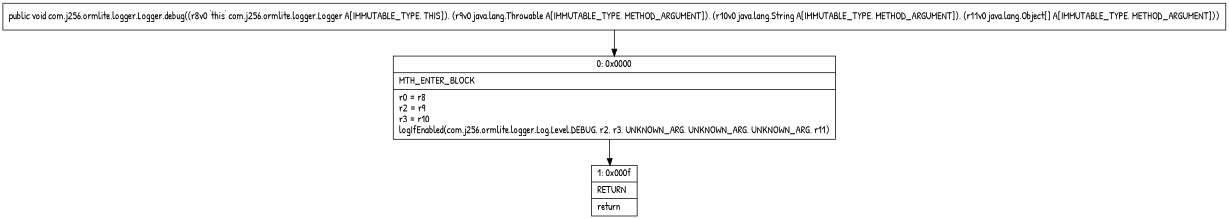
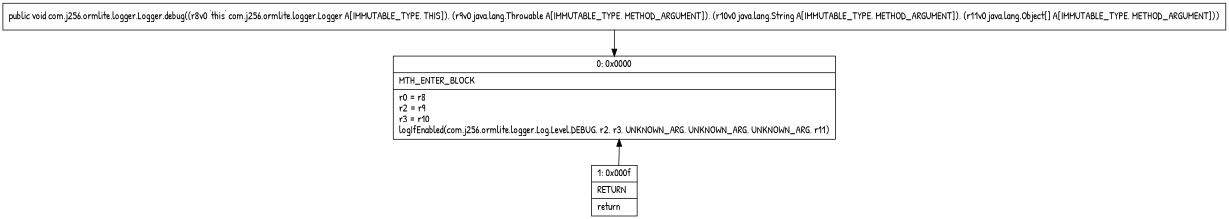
(609, 149) -> (619, 156)
